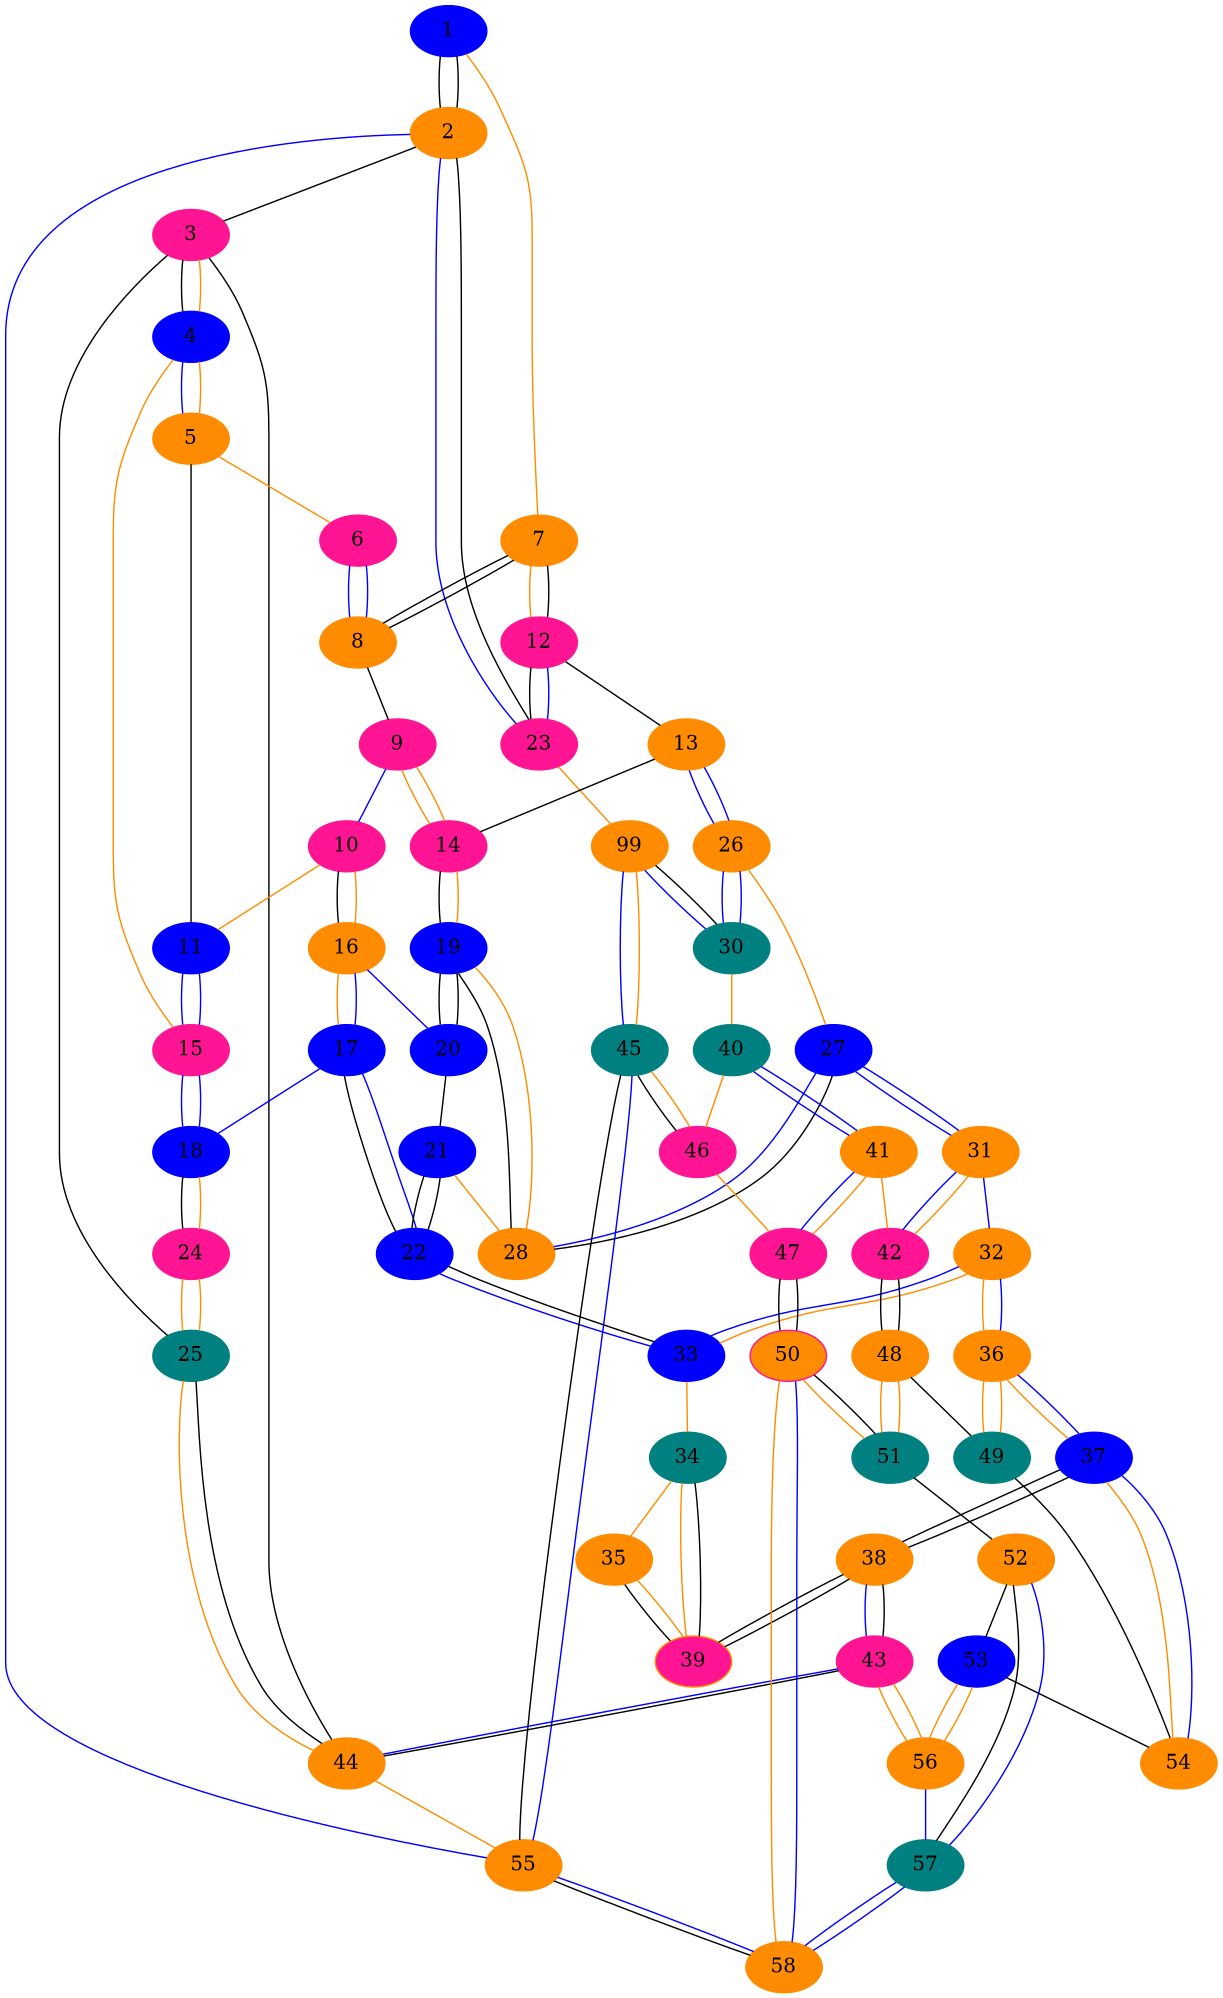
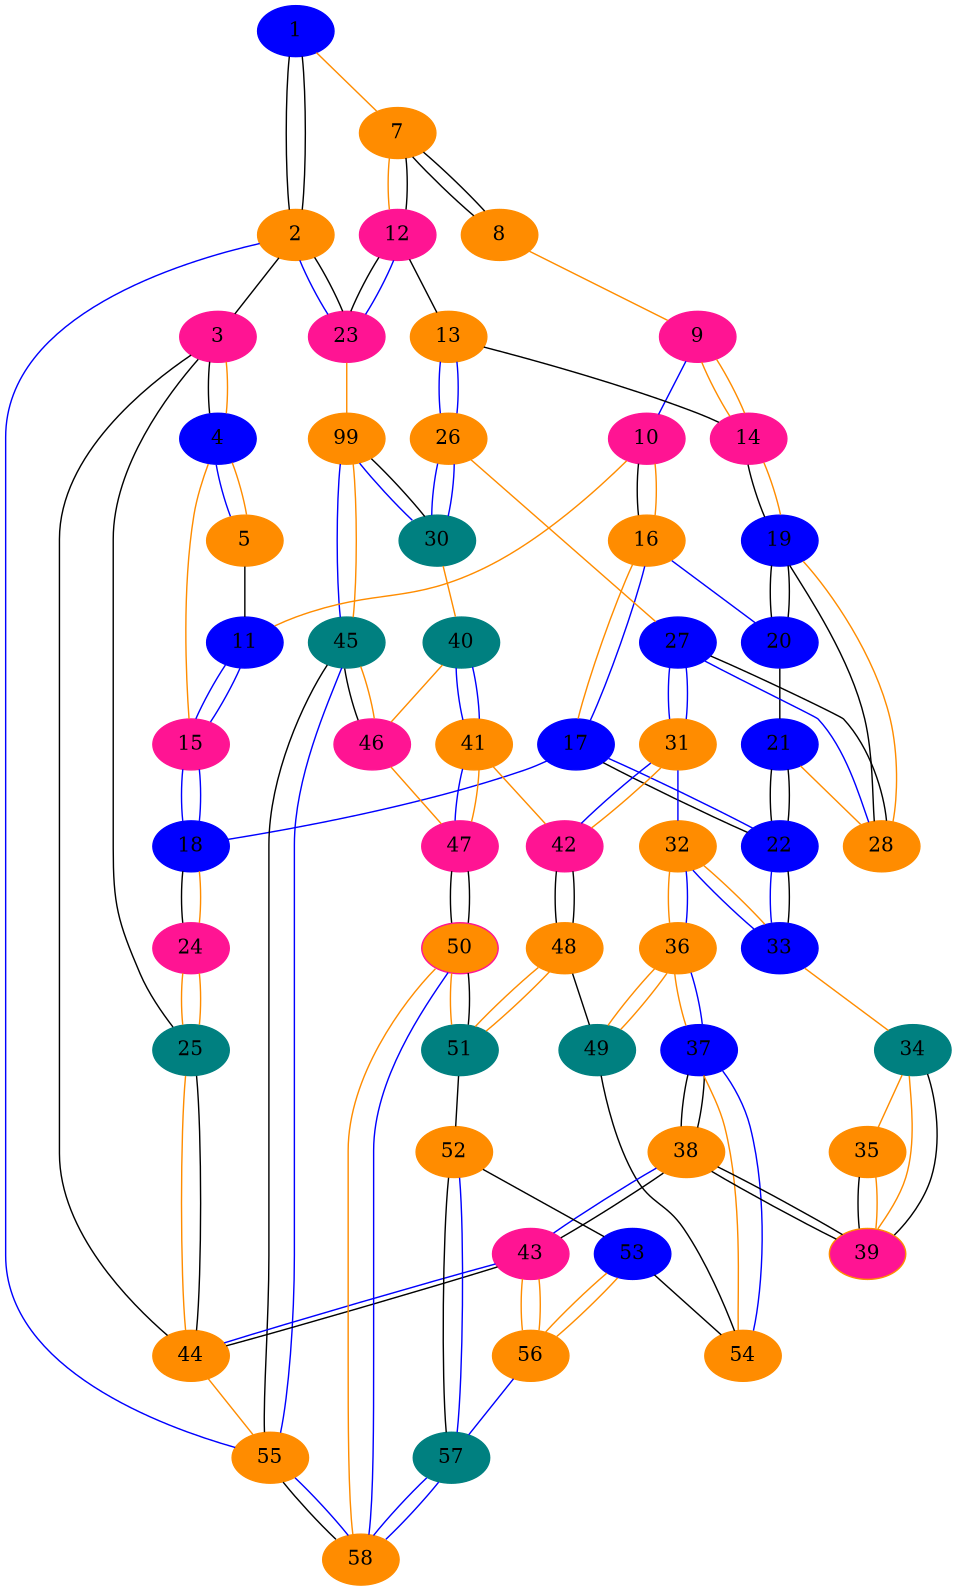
(358, 541) -> none
(378, 694) -> (599, 286)
